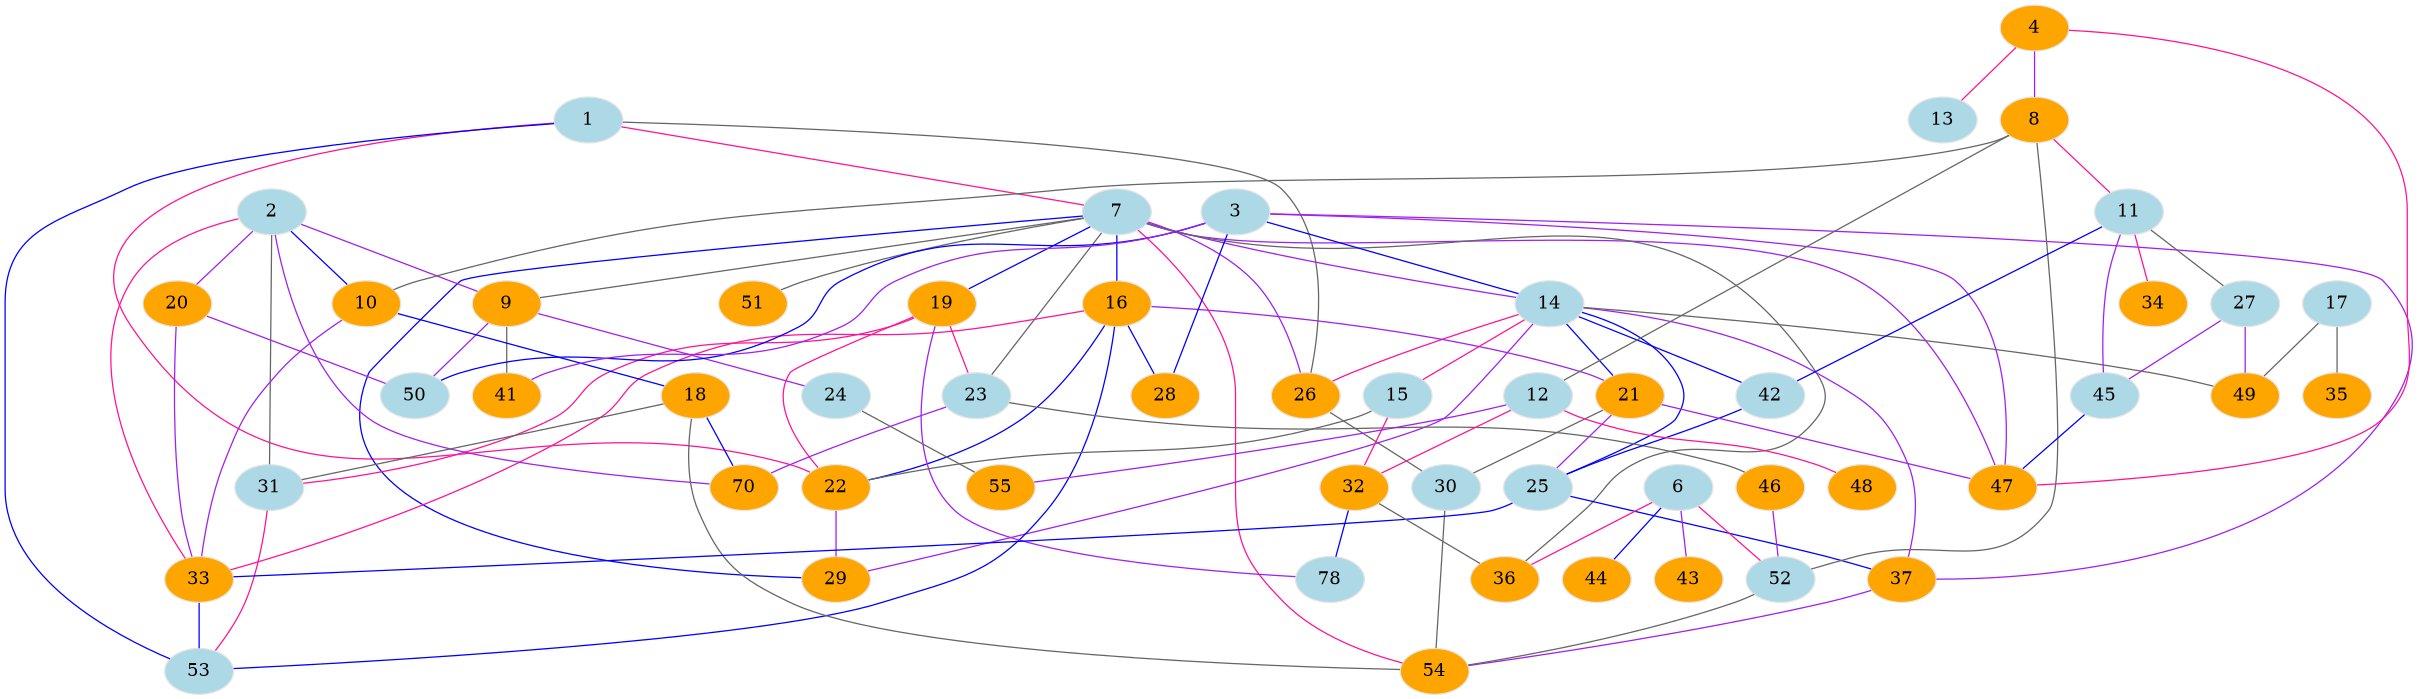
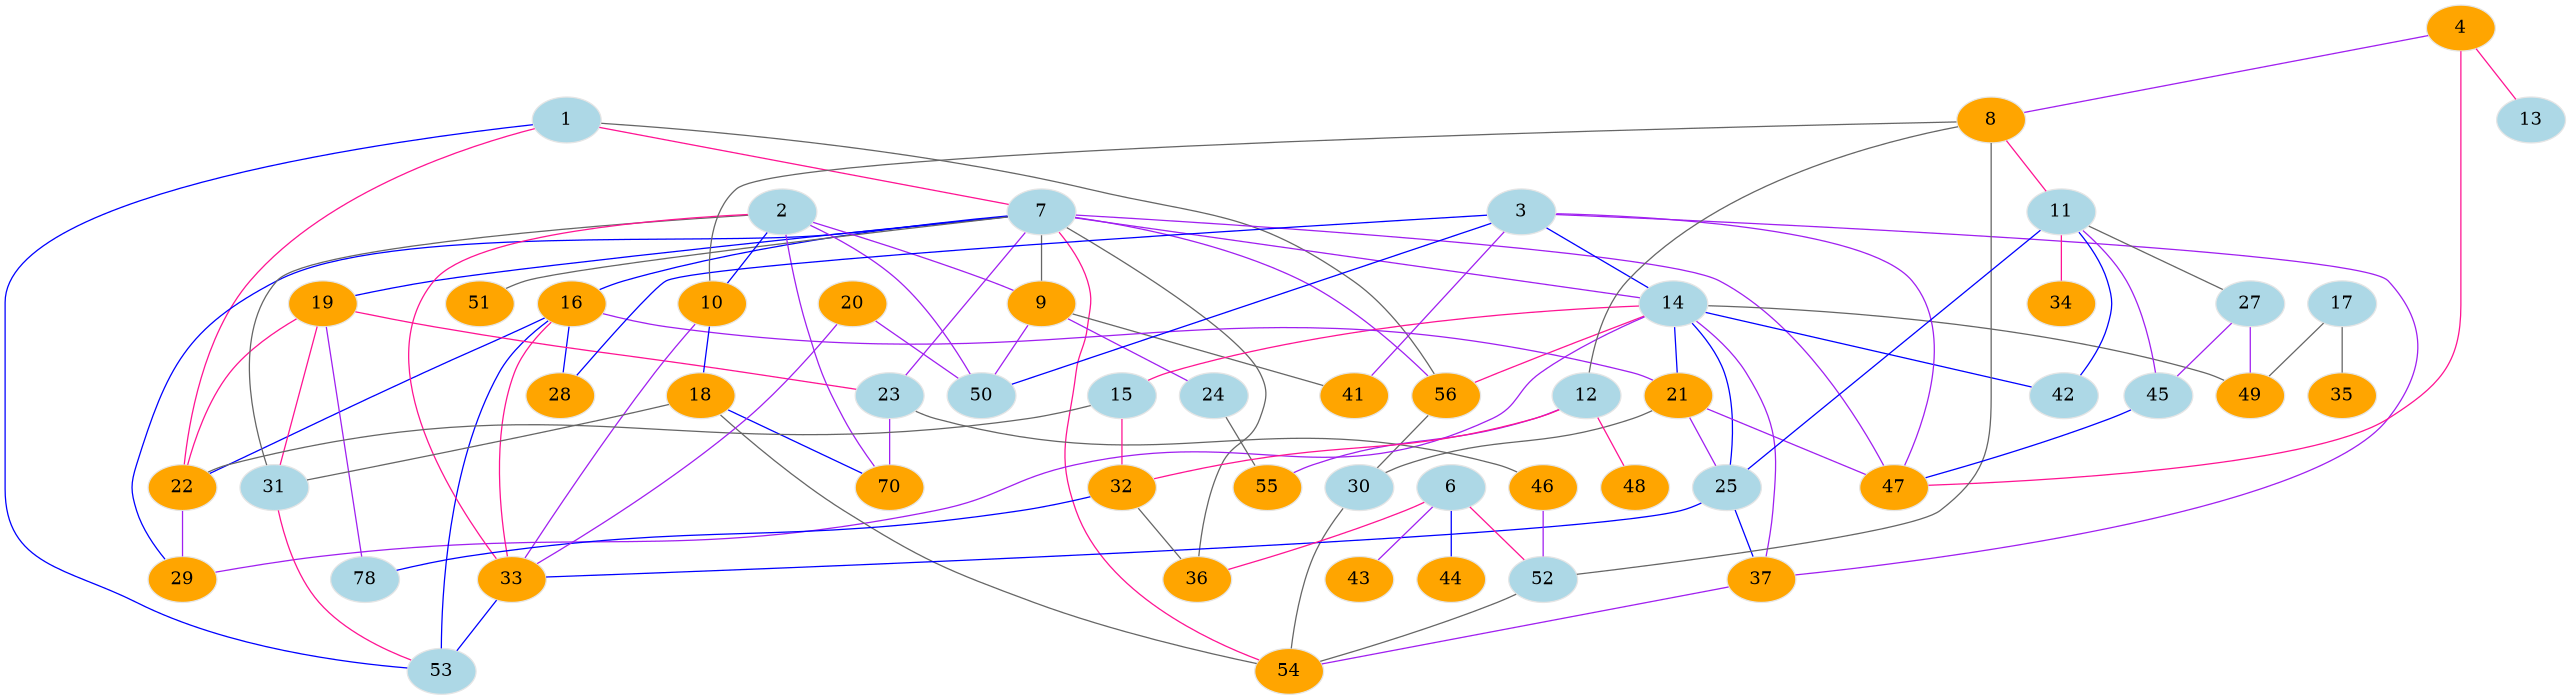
(225, 258) -> (903, 285)
(1047, 304) -> (966, 304)
(1306, 396) -> (1446, 396)
(1685, 431) -> (1901, 344)
